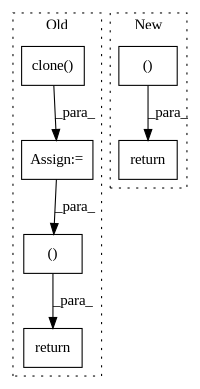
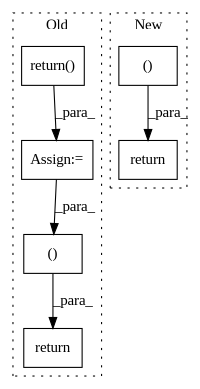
(53, 66) -> (53, 66)
